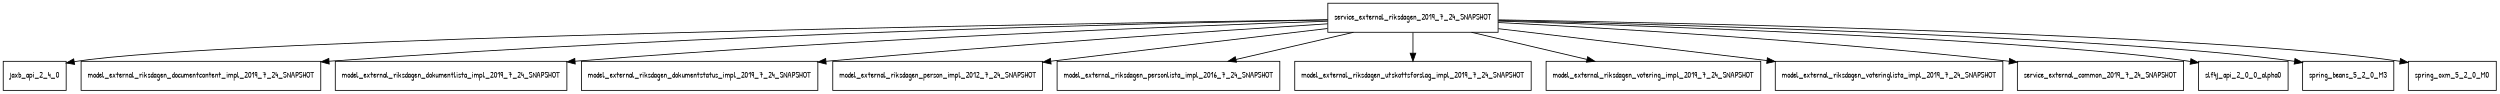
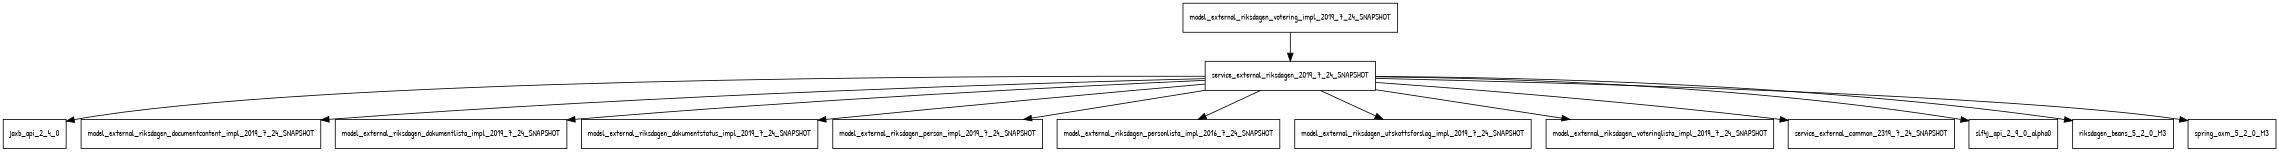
(1529, 46) -> (1290, 43)
(938, 76) -> (938, 134)
(2100, 76) -> (1871, 134)
(2243, 76) -> (2013, 134)
(2348, 76) -> (2123, 134)
(2452, 76) -> (2232, 134)
